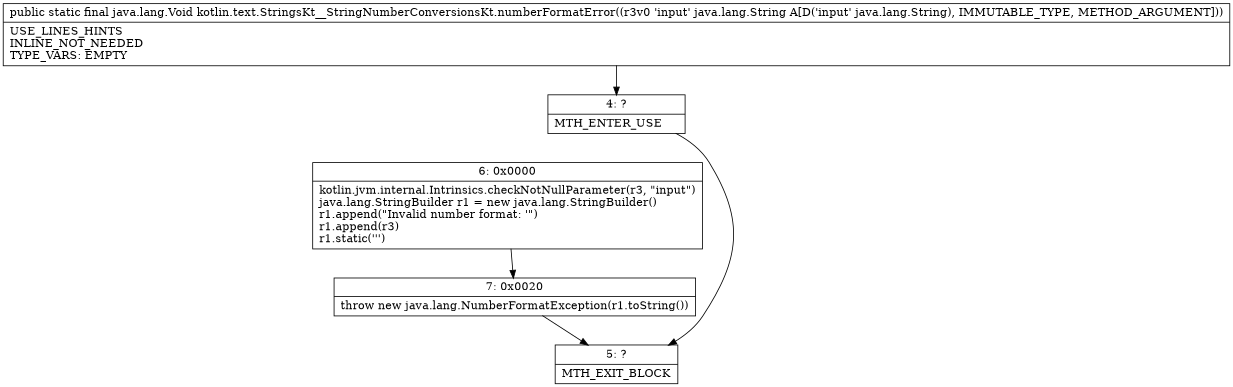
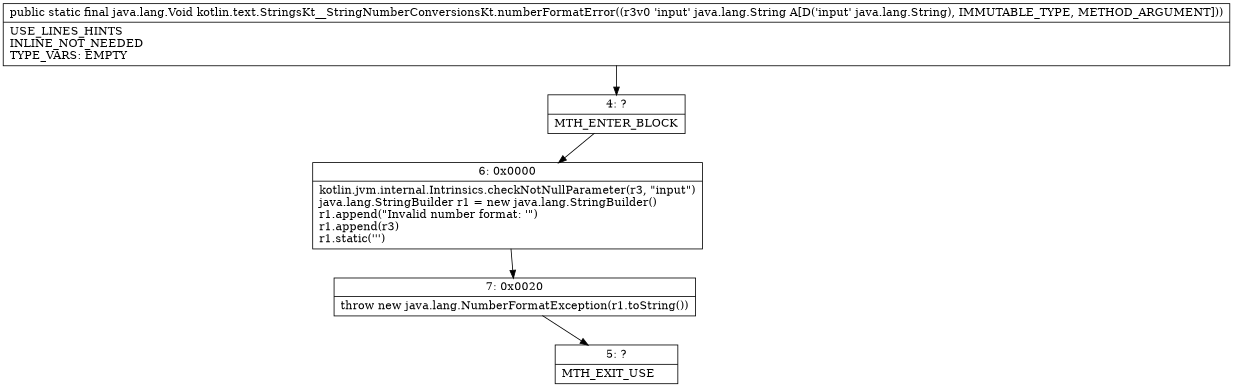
(608, 123) -> (617, 123)
(733, 236) -> (580, 146)
(617, 374) -> (608, 374)
